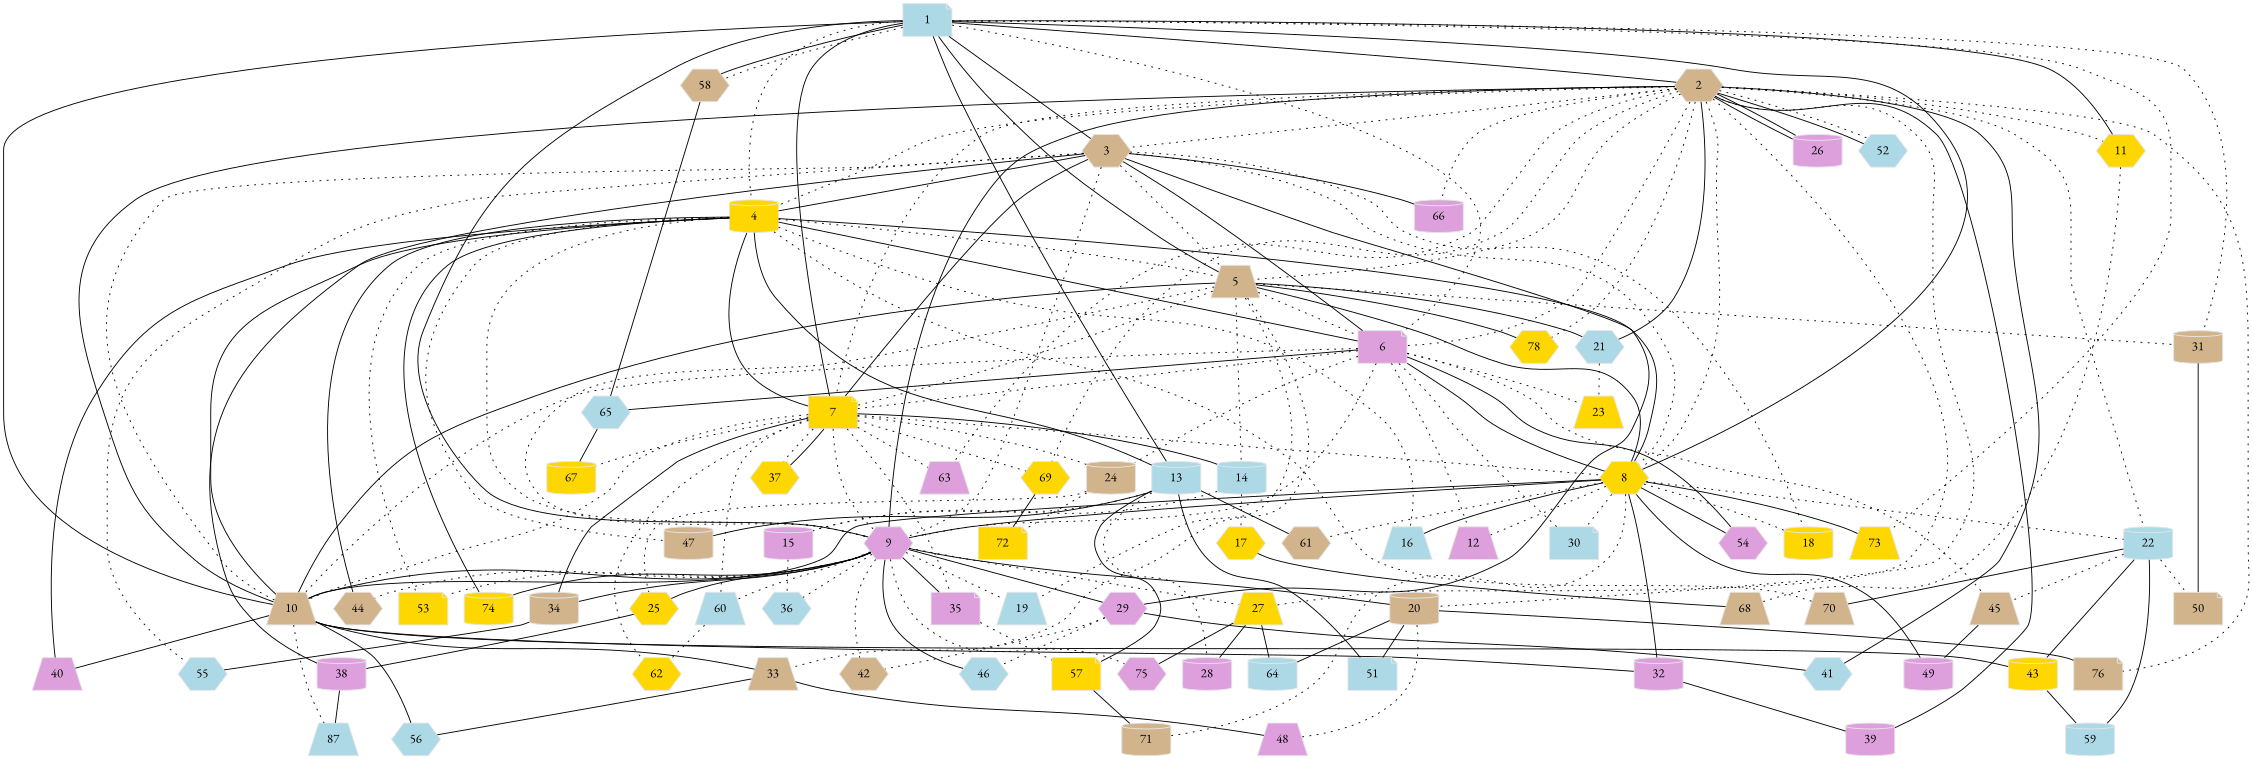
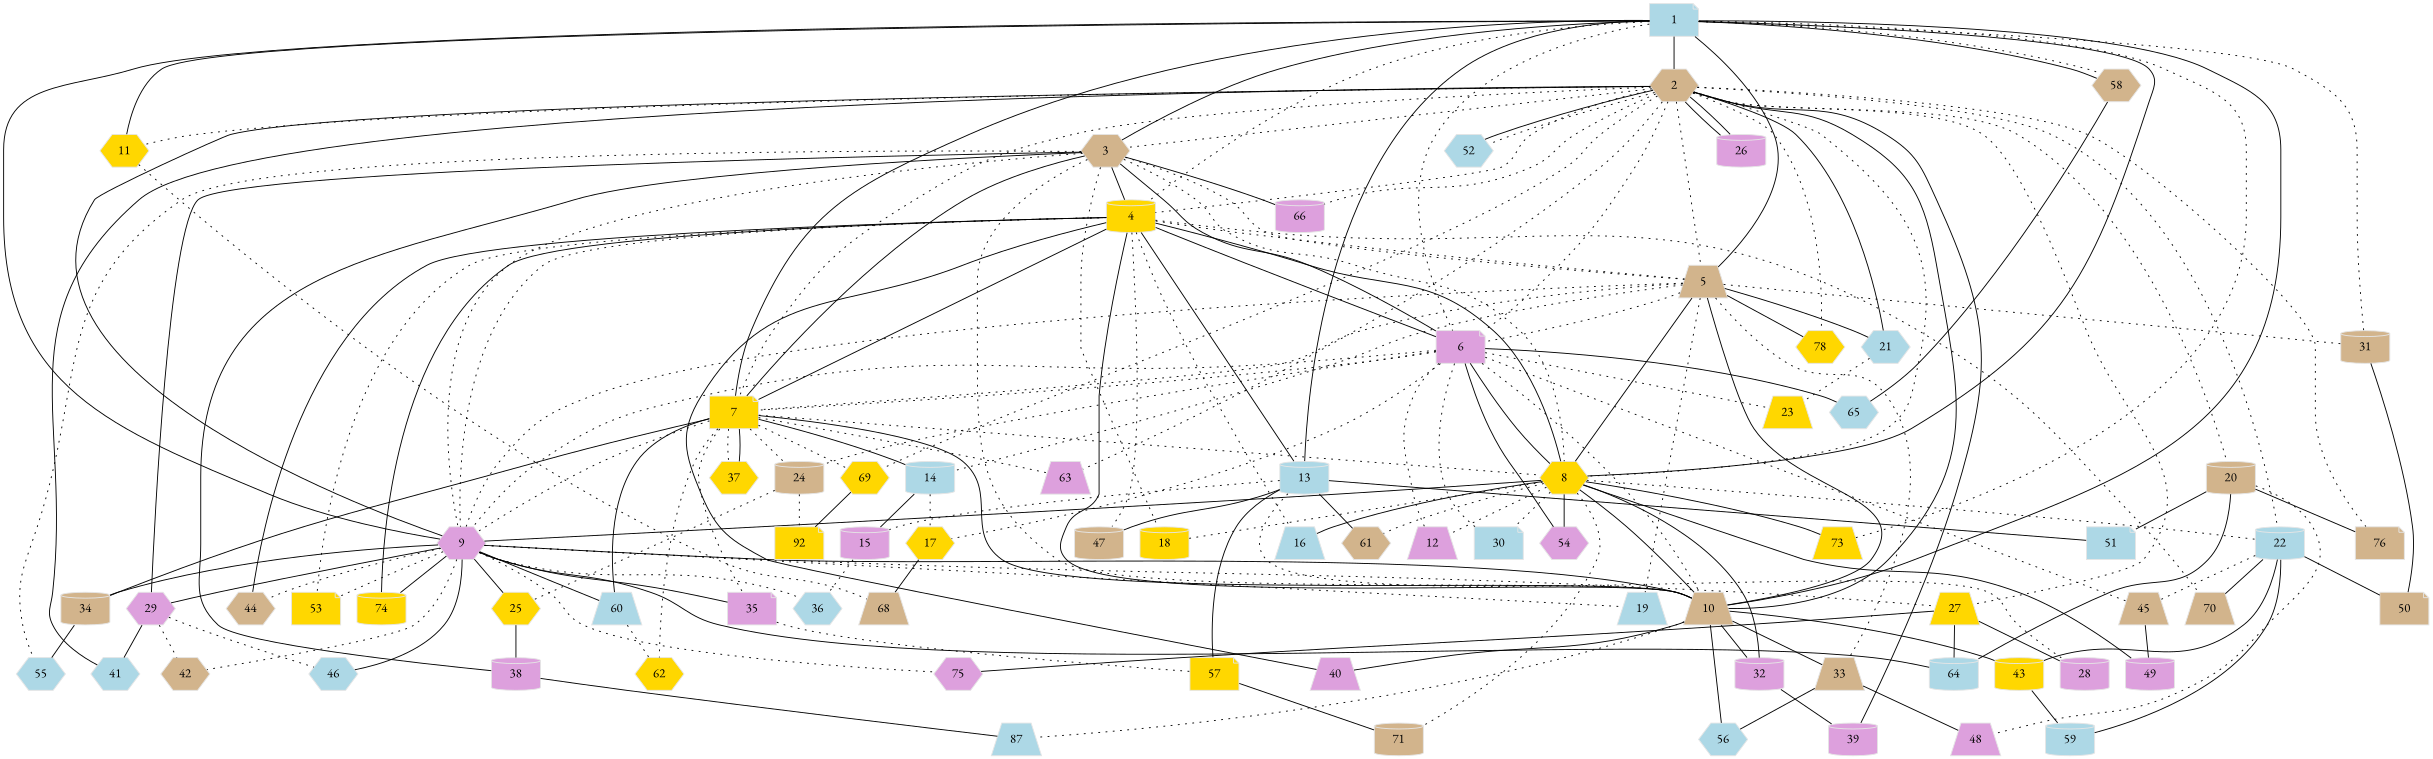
none -> (1206, 477)
(571, 478) -> none
(733, 486) -> (625, 483)
(590, 503) -> (990, 548)
(1015, 512) -> (897, 511)
(1003, 543) -> (799, 543)
(2173, 576) -> (2342, 576)
(794, 578) -> (539, 576)
(1185, 582) -> (1124, 654)
